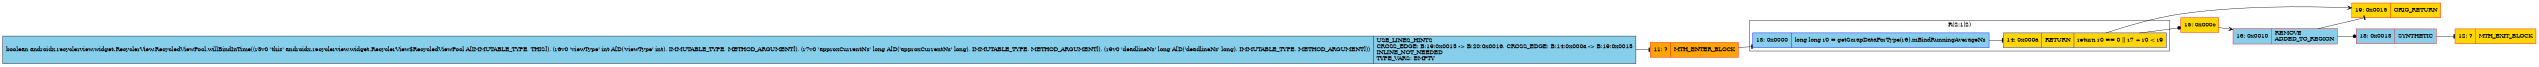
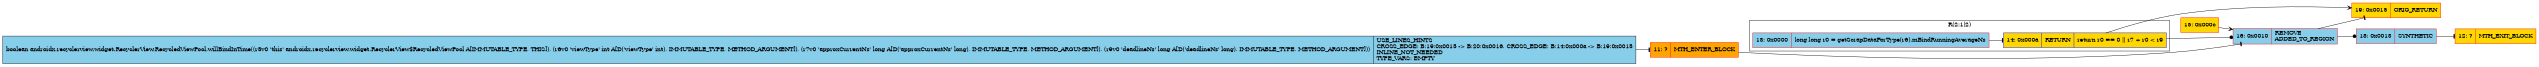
(2158, 31) -> (2198, 38)
(1871, 40) -> (1871, 40)
(1745, 47) -> (1989, 59)
